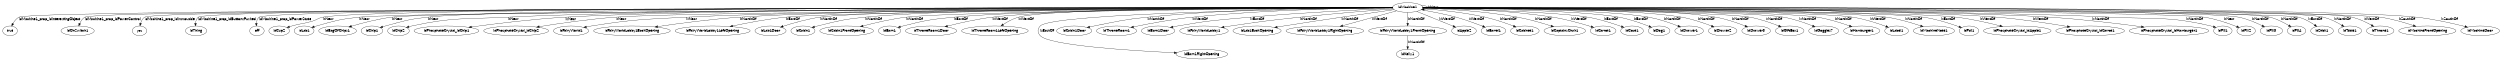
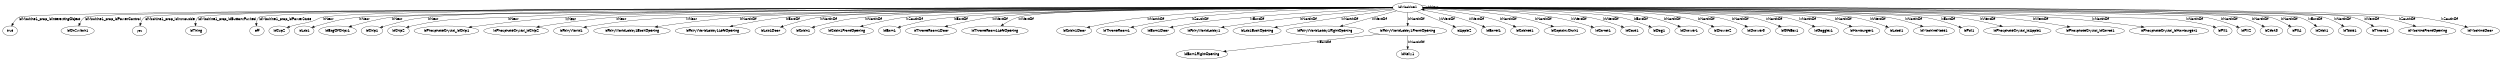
(1143, 14) -> (1303, 43)
(915, 19) -> (915, 19)
(1200, 19) -> (1200, 19)
(1611, 19) -> (1611, 19)
(2229, 19) -> (2229, 19)
(1824, 31) -> (1824, 31)
(2271, 31) -> (2271, 31)
